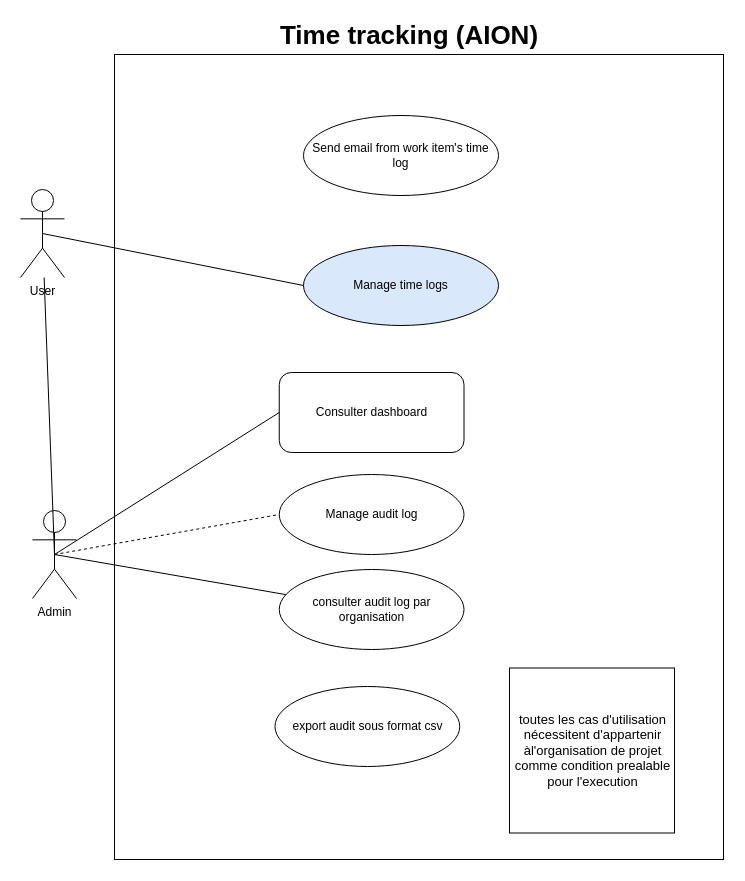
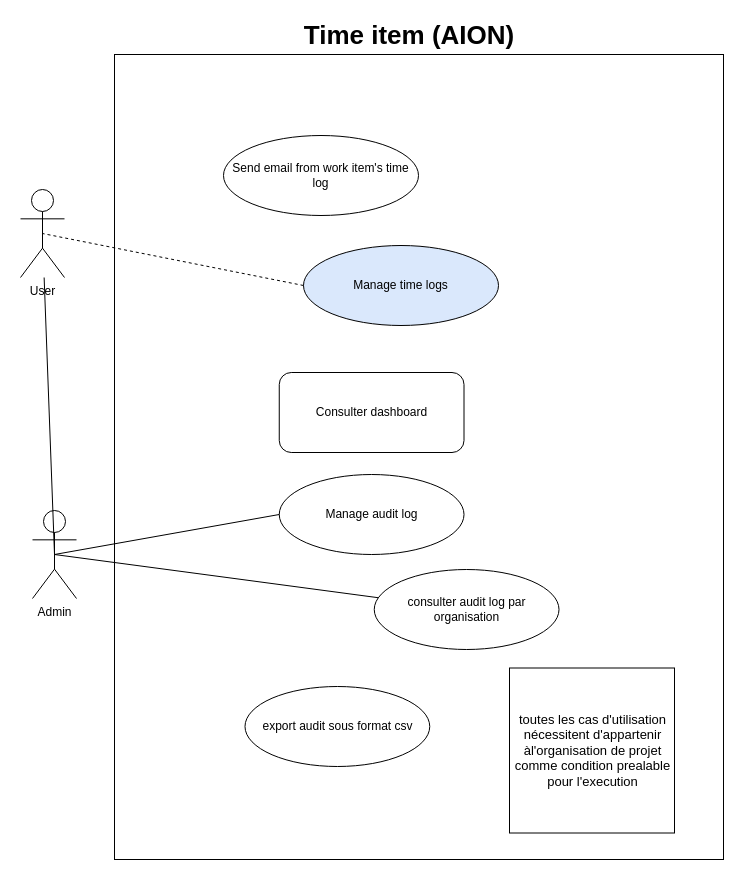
(410, 36) -> (410, 36)
(401, 156) -> (321, 176)
(173, 260) -> (173, 260)
(177, 477) -> none
(170, 534) -> (170, 534)
(372, 610) -> (467, 610)
(367, 727) -> (337, 727)
